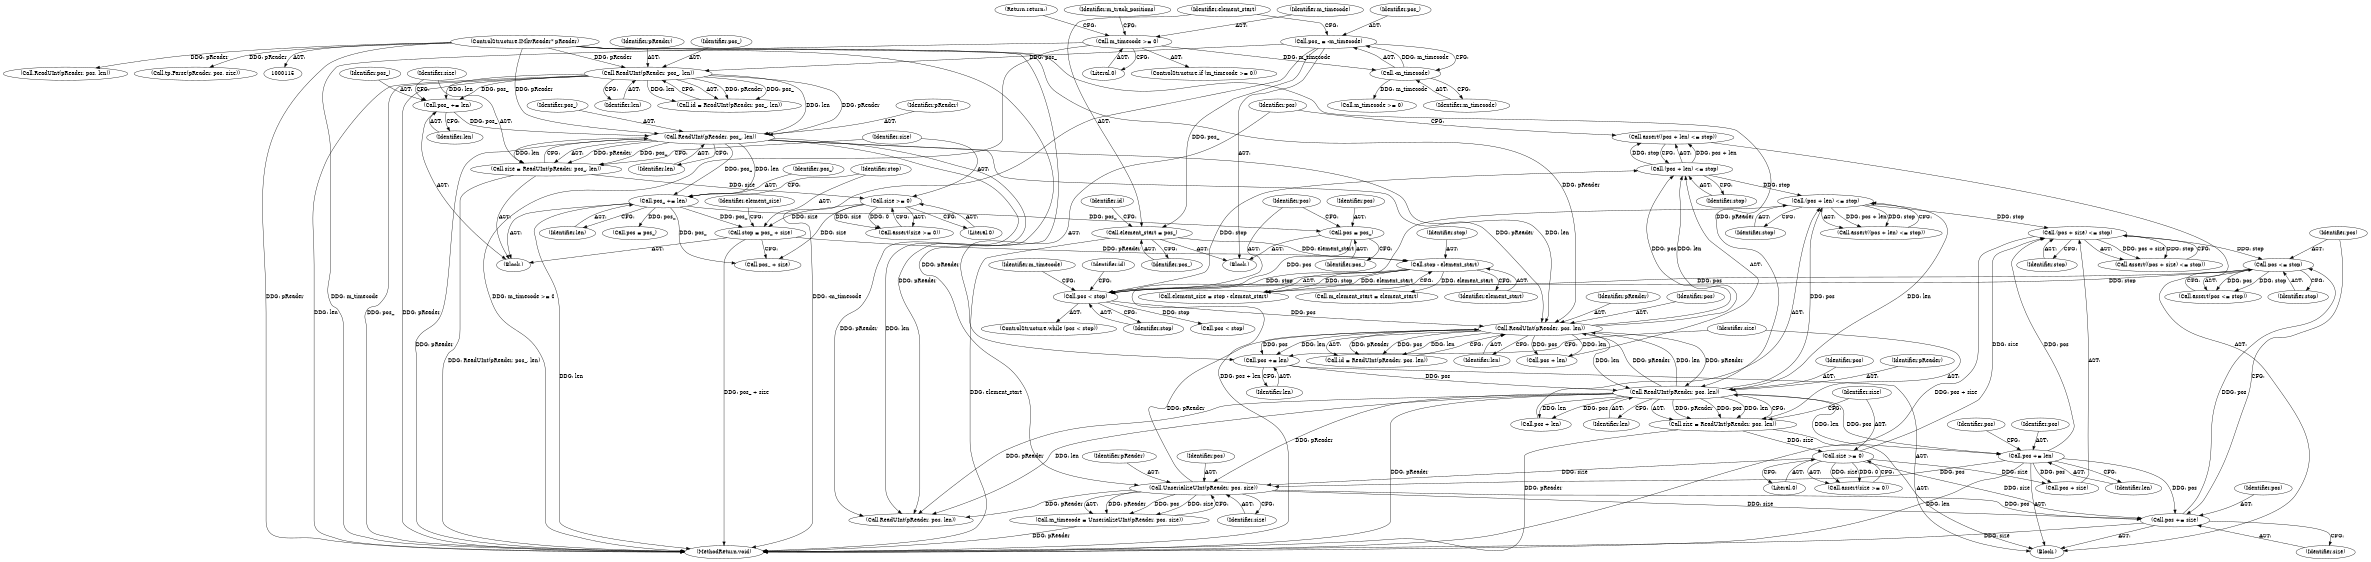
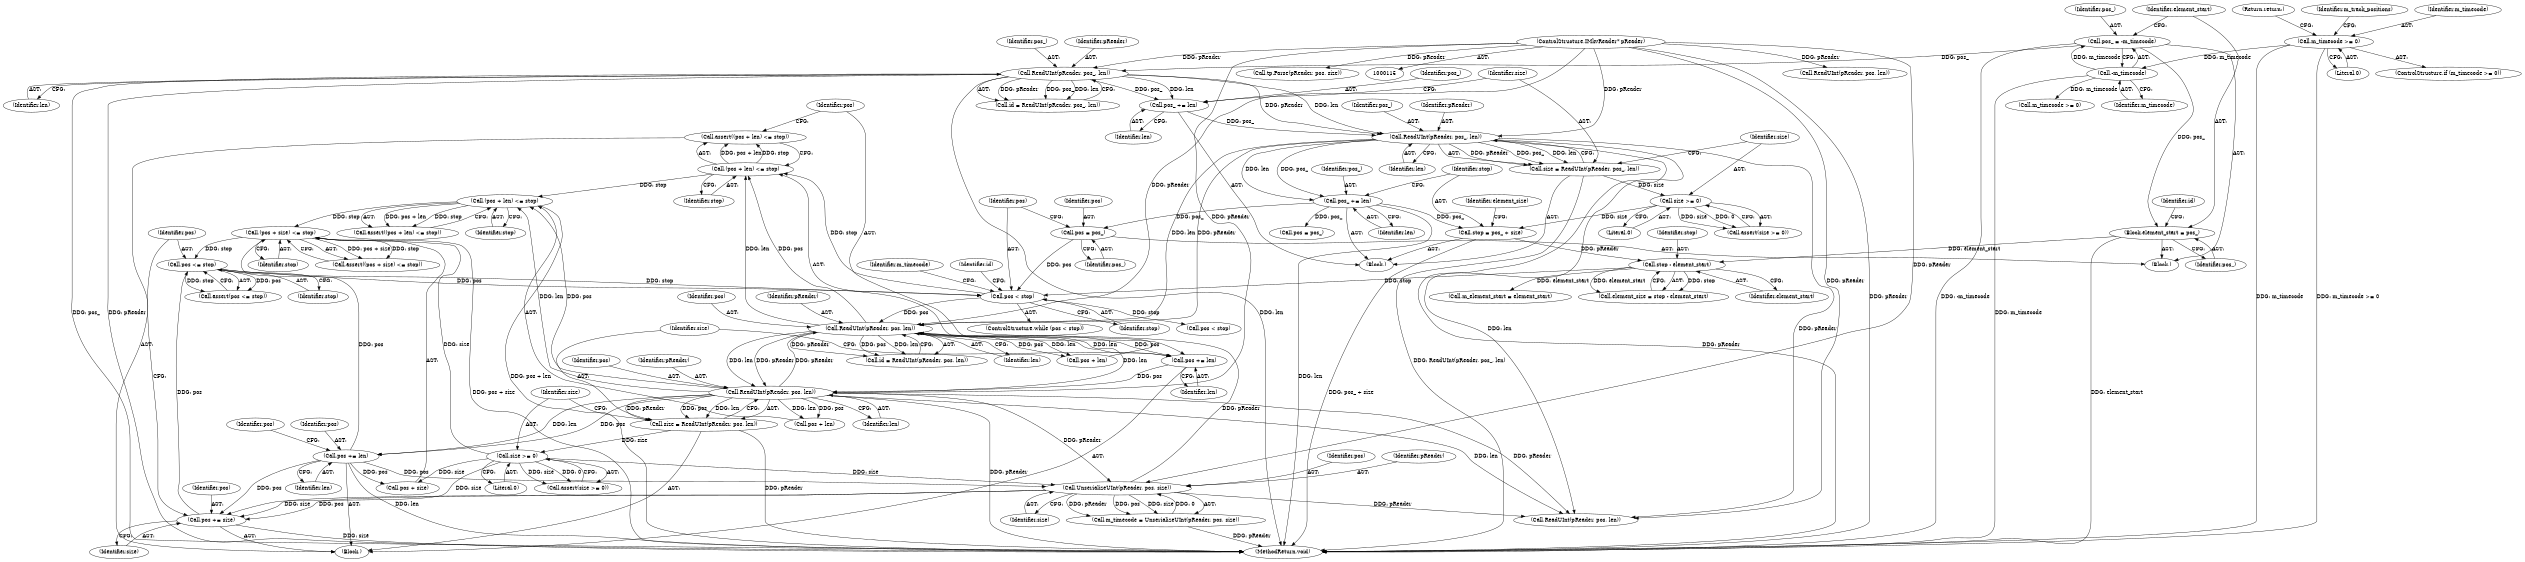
(1142, 233) -> (2162, 233)
(768, 265) -> none
(1223, 504) -> (1185, 504)
none -> (1954, 538)
